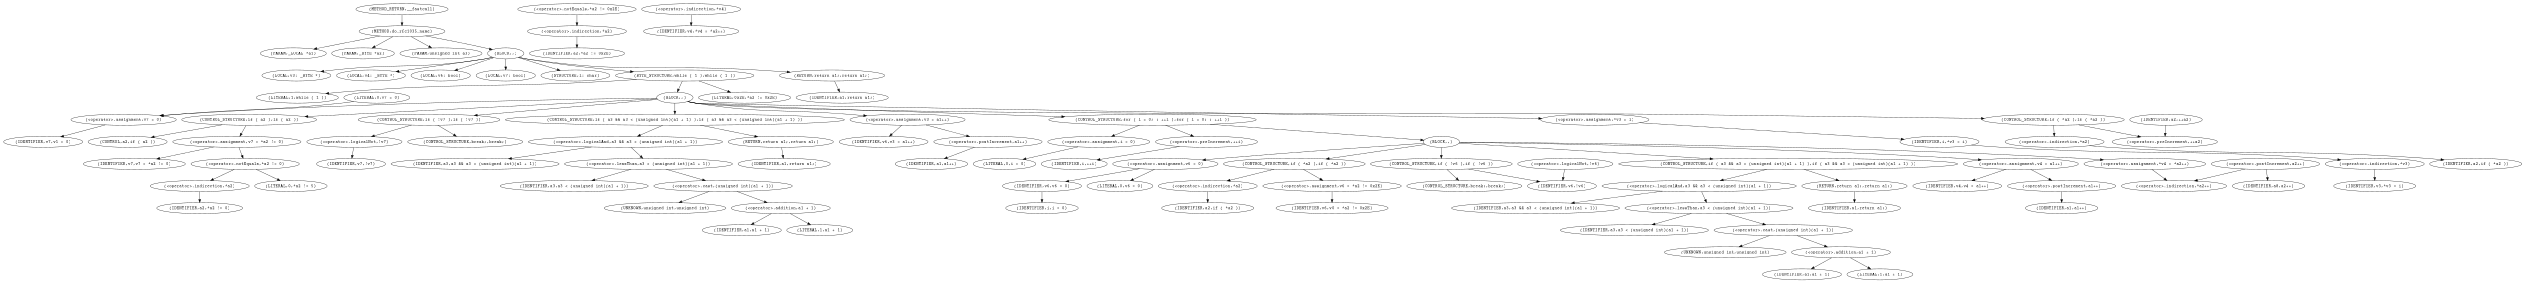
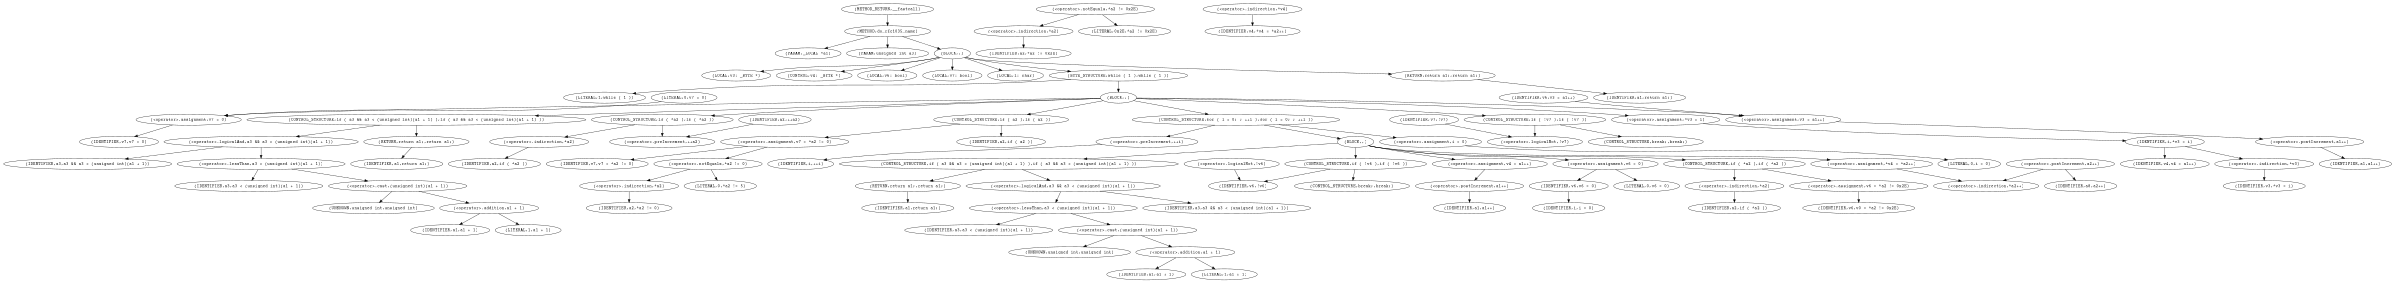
(363, 53) -> none
(371, 76) -> (814, 76)
(575, 76) -> (1016, 76)
(713, 86) -> (1109, 19)
(897, 130) -> (1657, 109)
(43, 142) -> (119, 142)
(128, 142) -> (1001, 142)
(353, 151) -> (1477, 130)
(1990, 175) -> (2165, 151)
